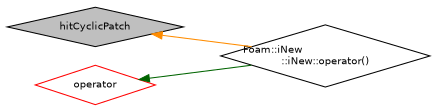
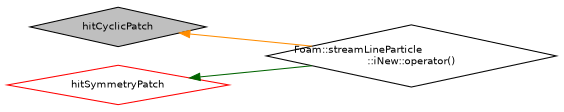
(325, 56) -> (411, 56)
(95, 85) -> (118, 85)
